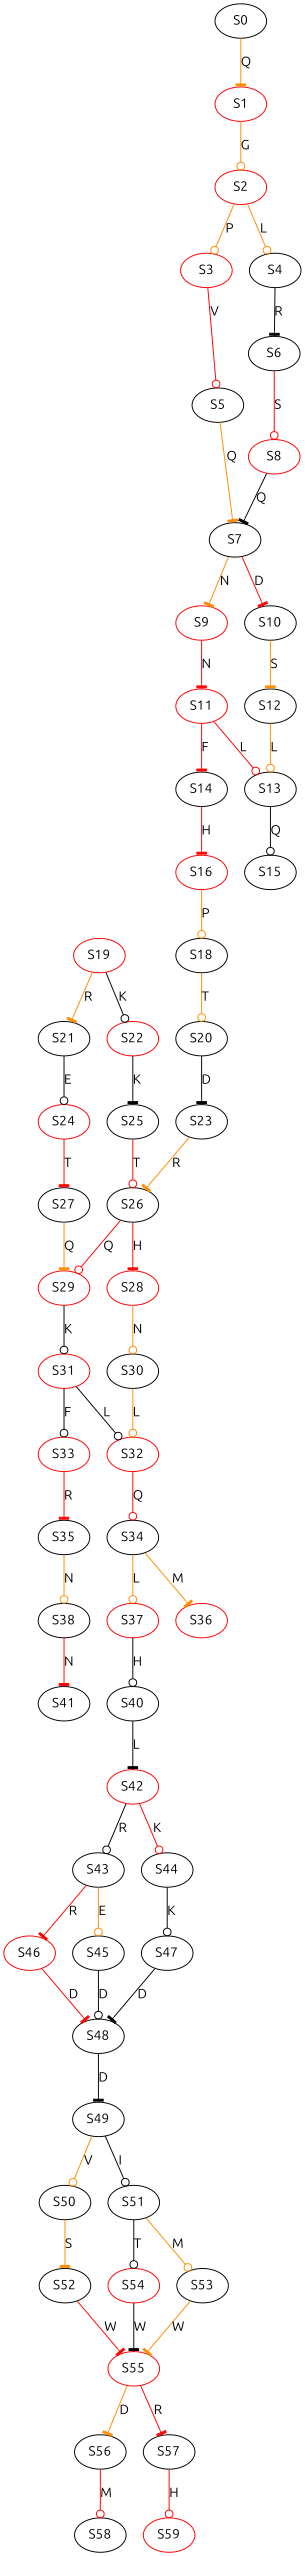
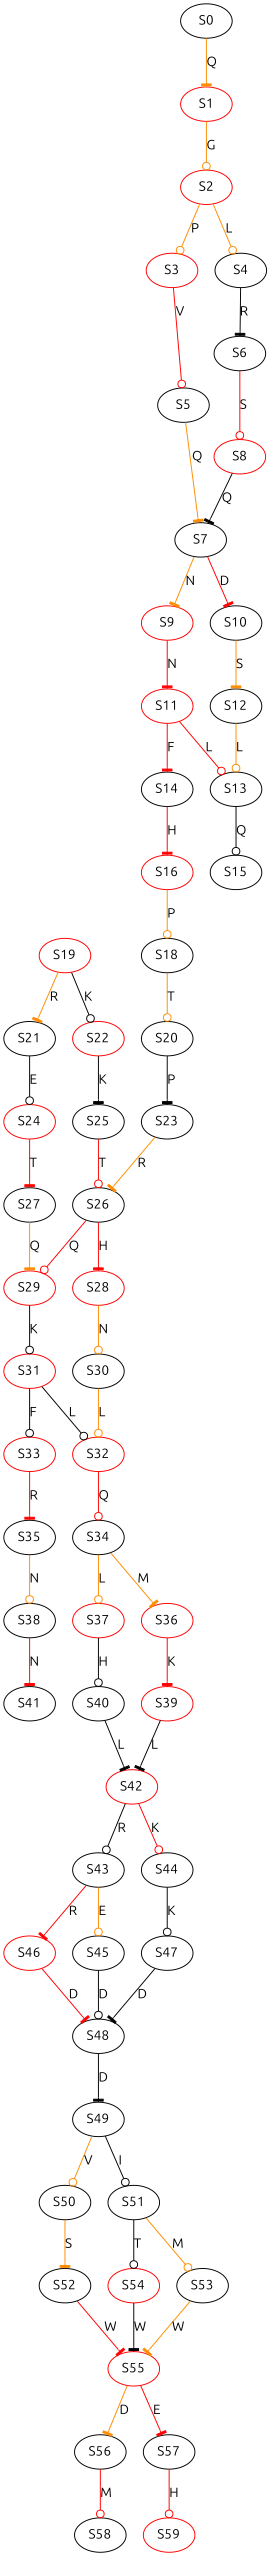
(206, 1080) -> (172, 1080)
none -> (167, 1704)
(159, 2410) -> (157, 2410)
